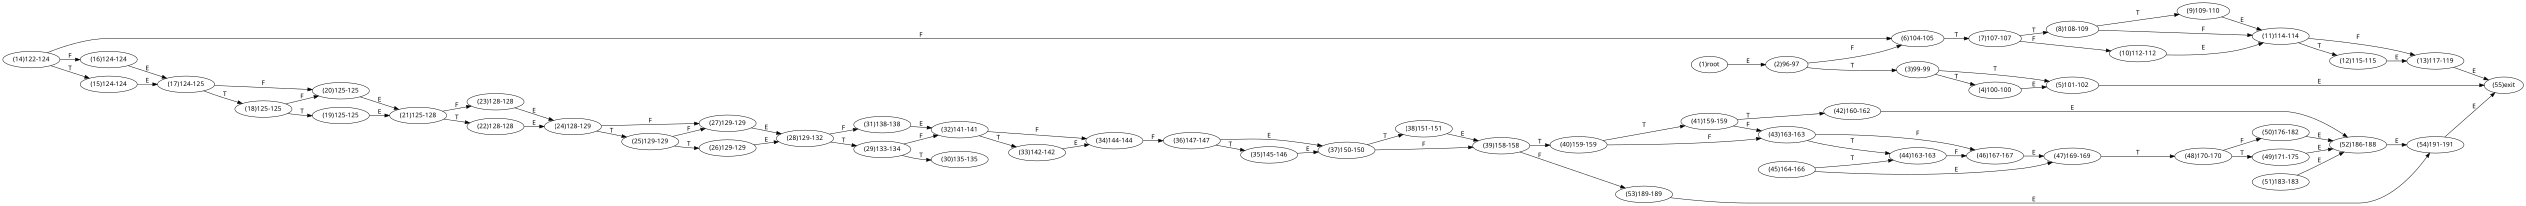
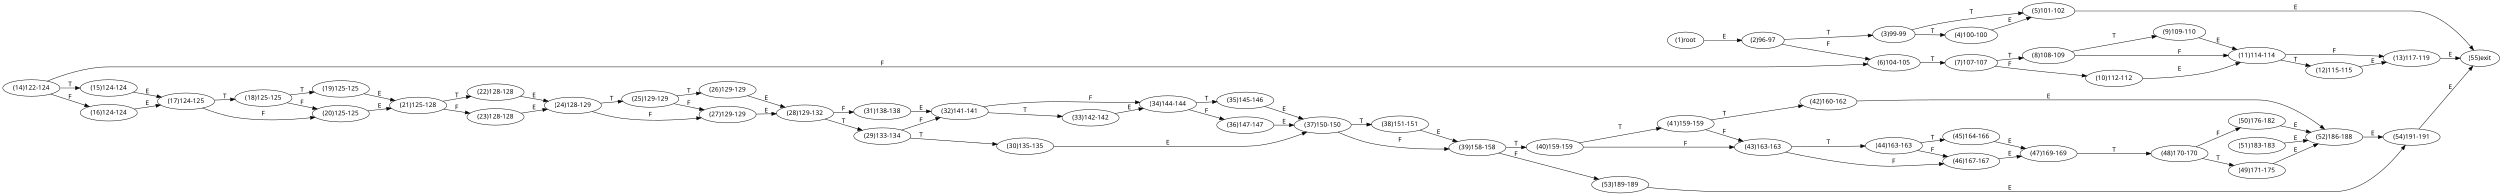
none -> (1179, 146)
(1228, 147) -> (1204, 102)
(1852, 165) -> (1930, 141)
